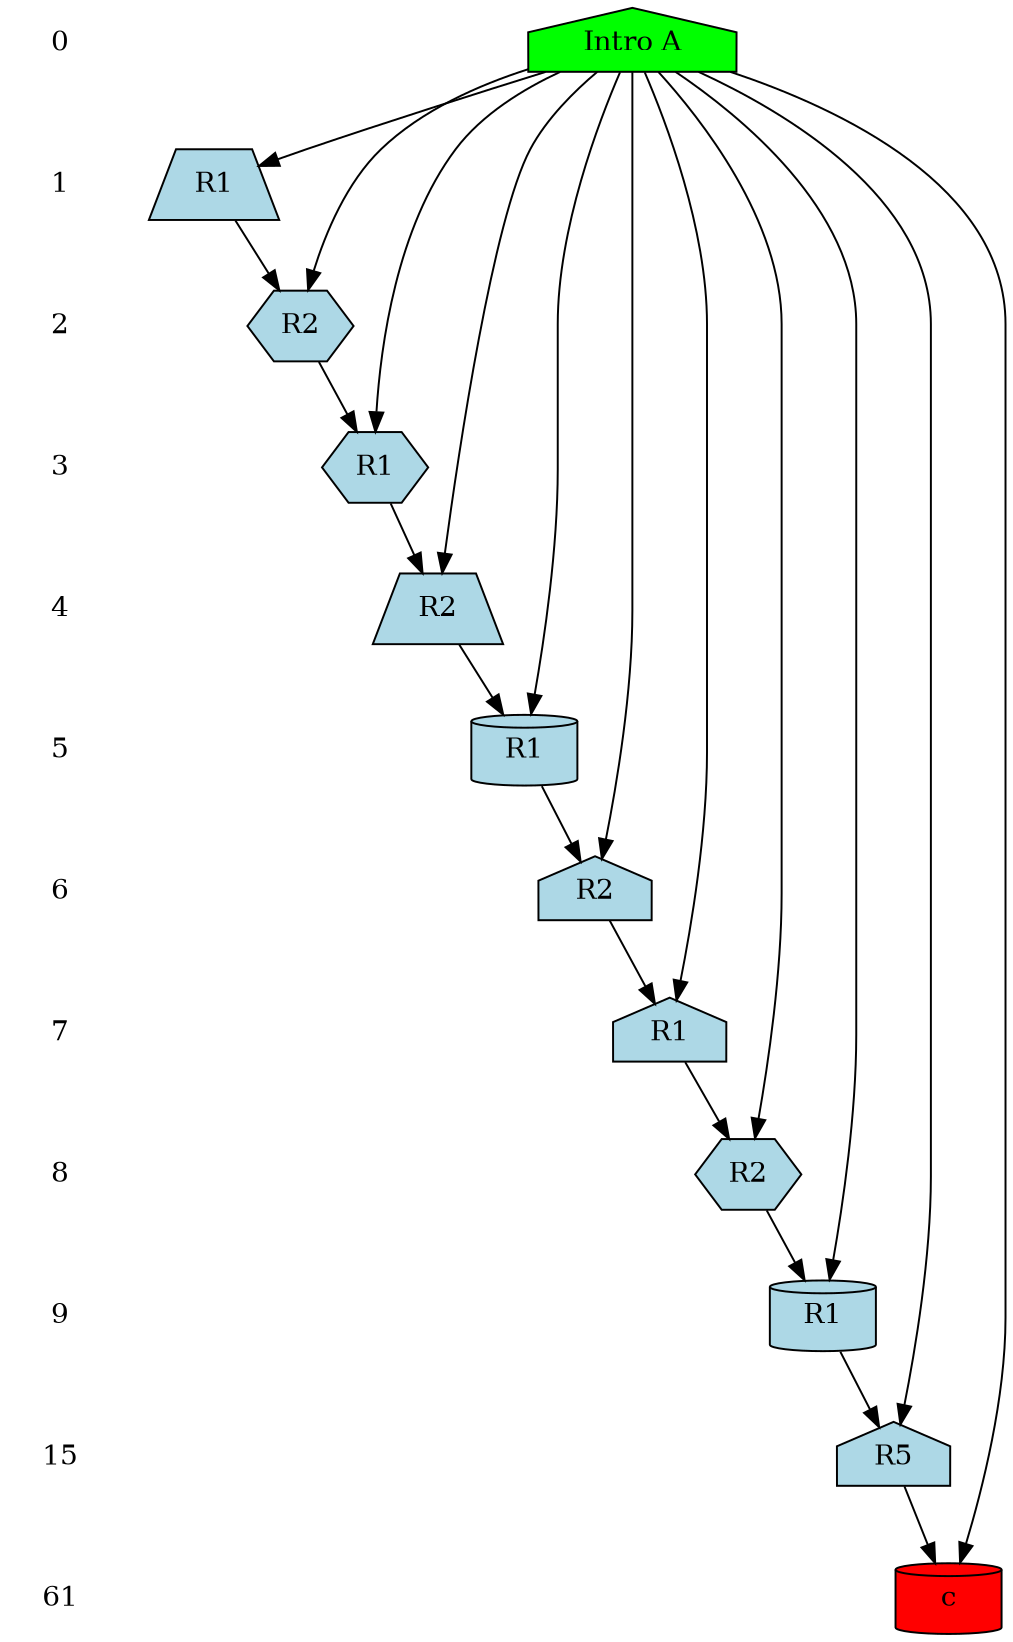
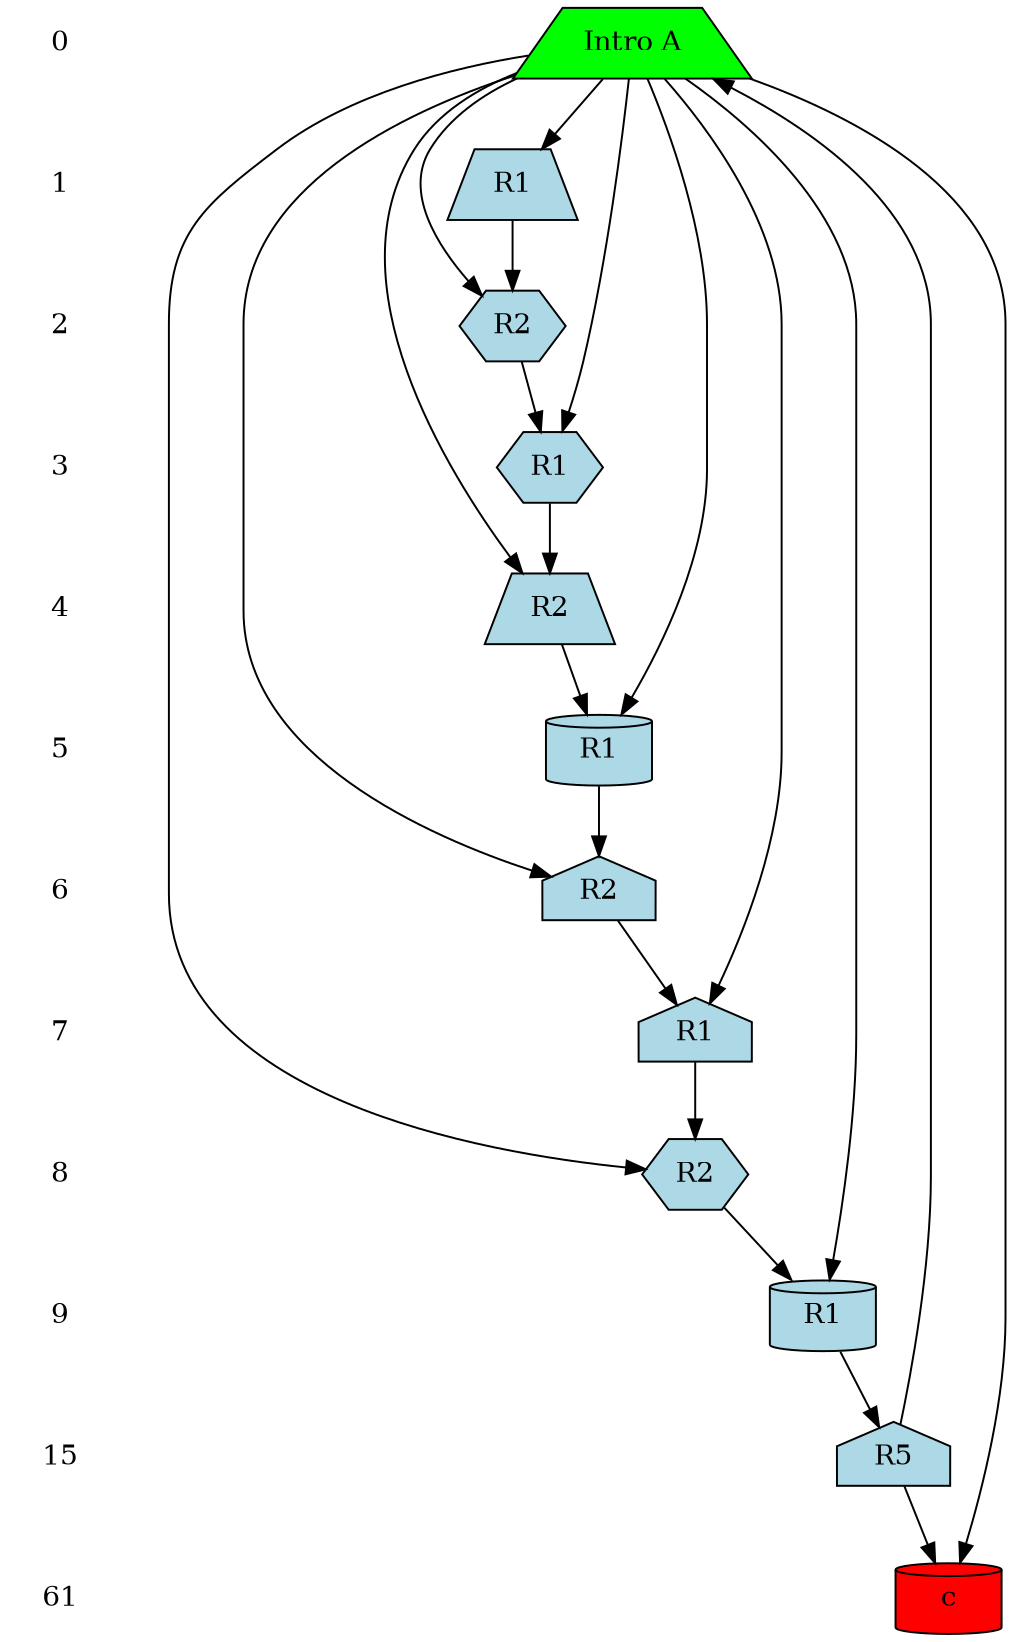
(632, 43) -> (632, 43)
(931, 685) -> (931, 713)
